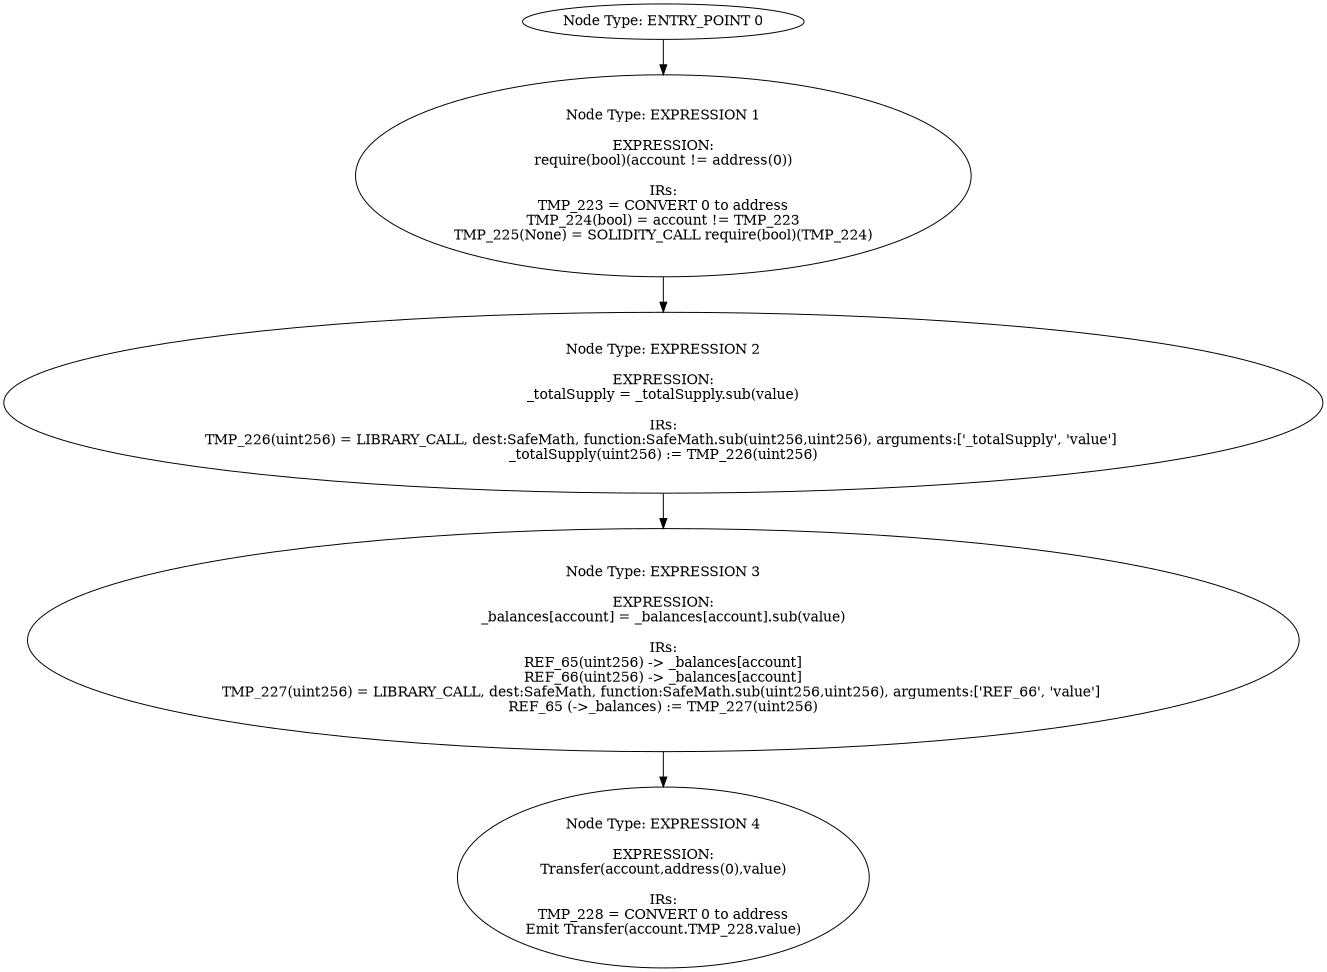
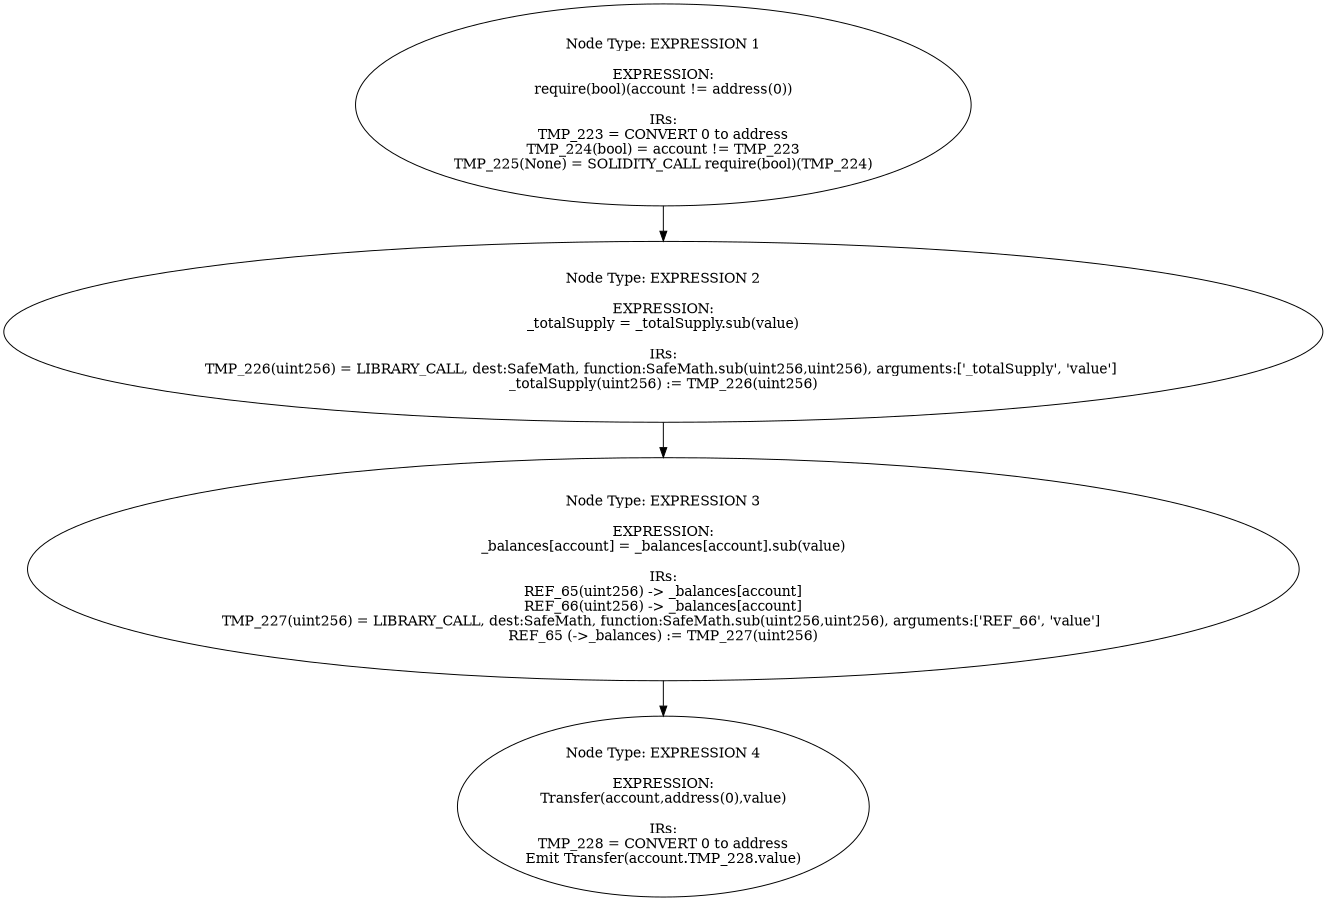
(663, 22) -> none
